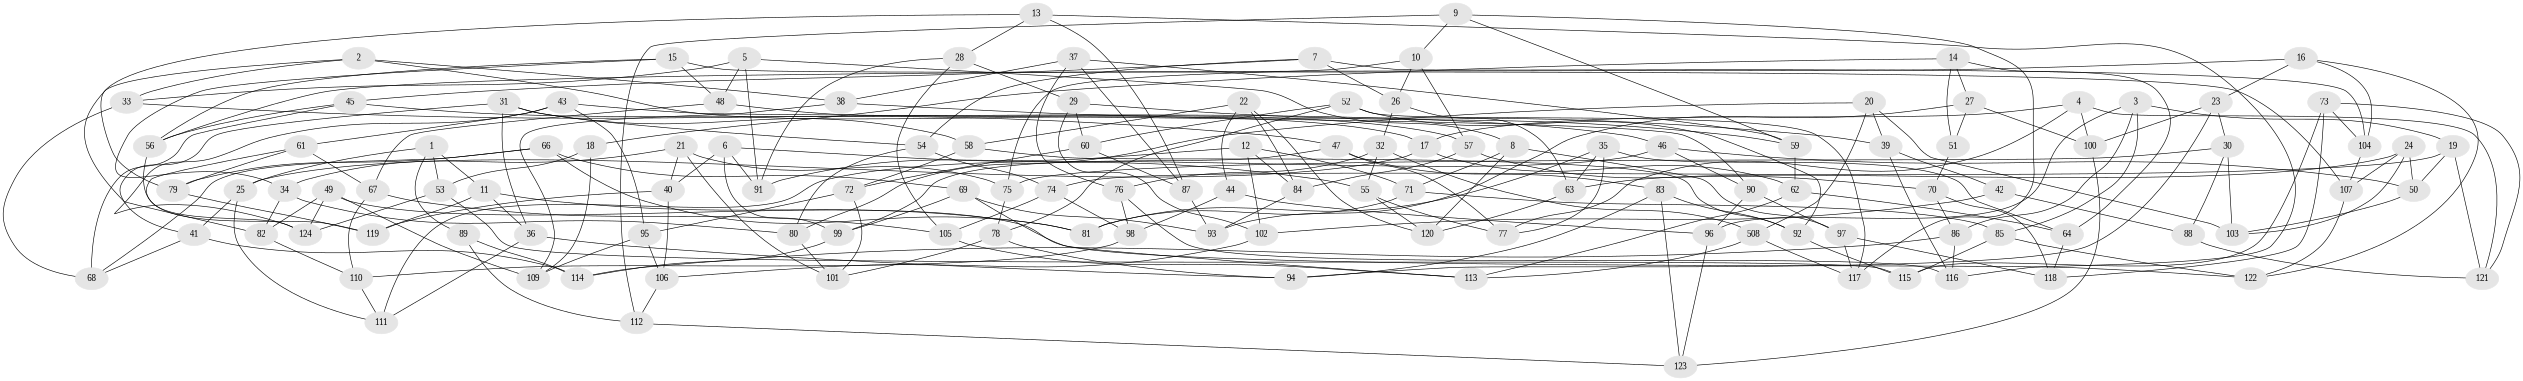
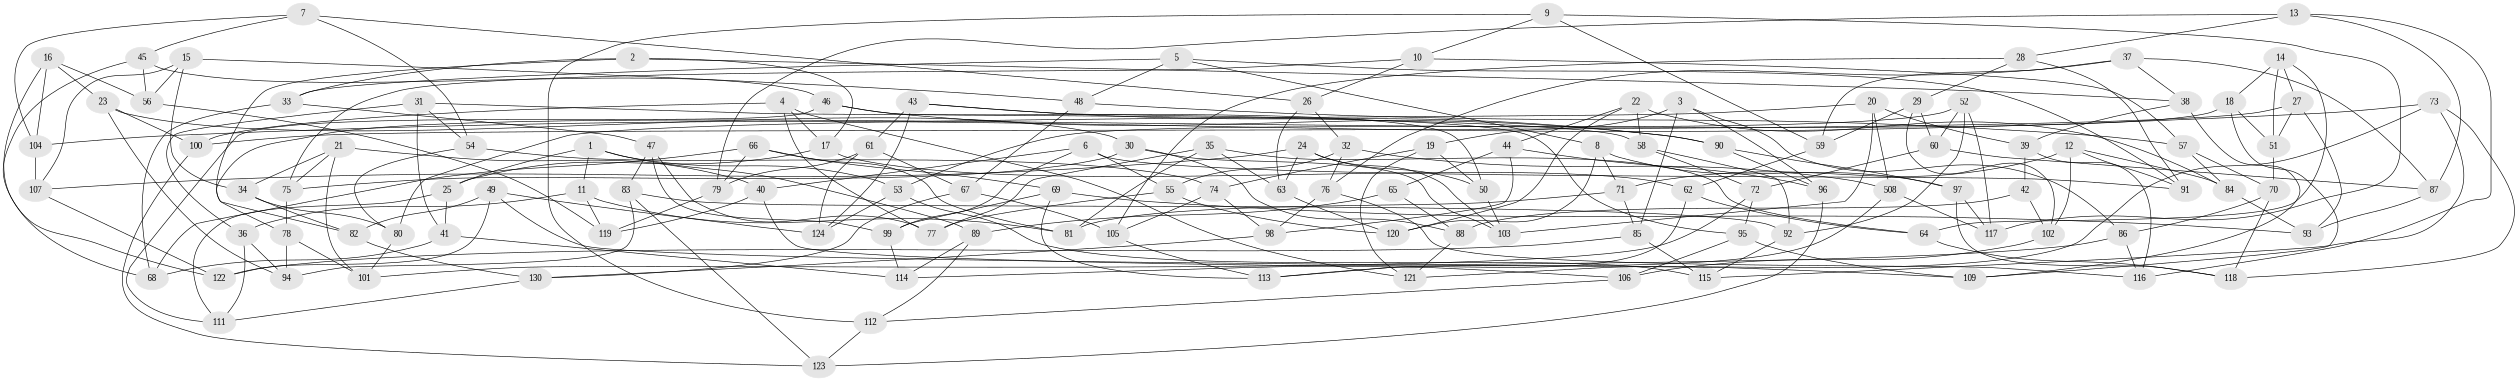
none -> (2251, 124)
none -> (1393, 190)
(356, 279) -> (535, 279)
